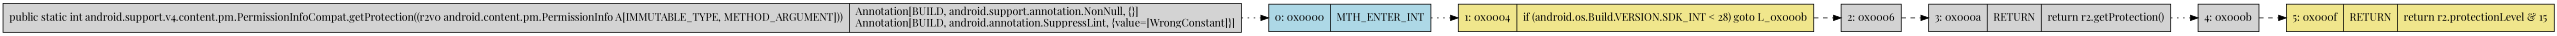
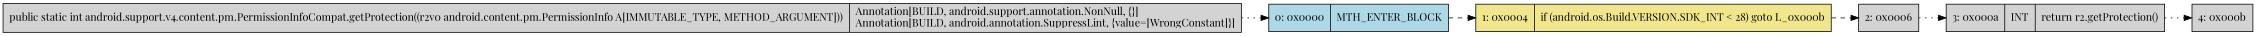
(1381, 18) -> (1389, 18)
(1441, 18) -> (1458, 18)
(1911, 18) -> (1929, 18)
(2014, 18) -> (2020, 18)
(2420, 18) -> none
